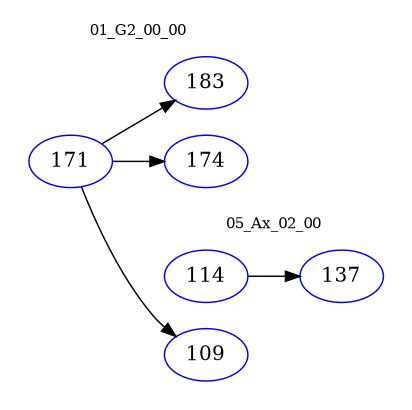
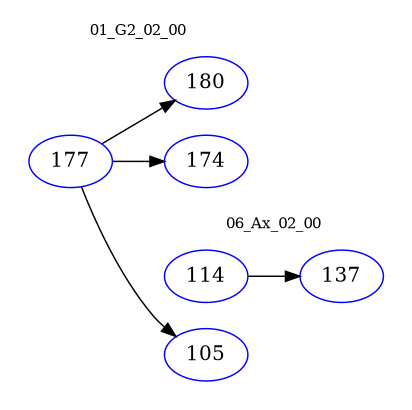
(138, 31) -> (138, 31)
(206, 83) -> (206, 83)
(71, 161) -> (71, 161)
(274, 225) -> (274, 225)
(206, 355) -> (206, 355)
